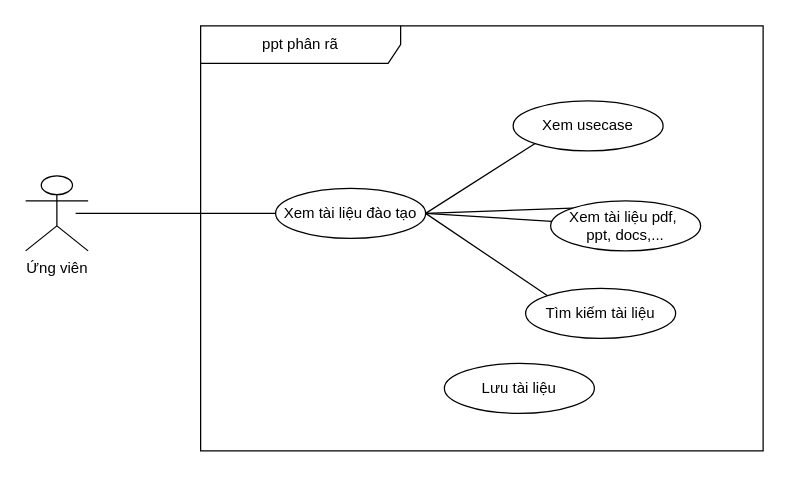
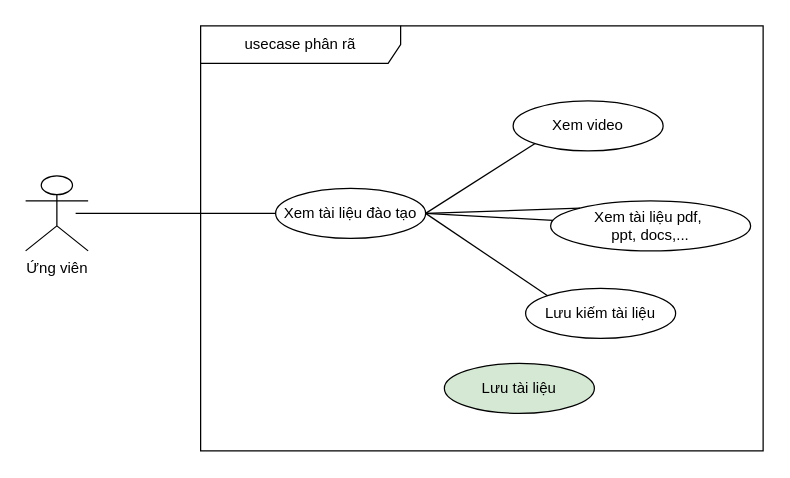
(301, 44) -> (301, 44)
(588, 126) -> (588, 126)
(626, 226) -> (651, 226)
(601, 313) -> (601, 313)
(519, 388) -> (519, 388)
